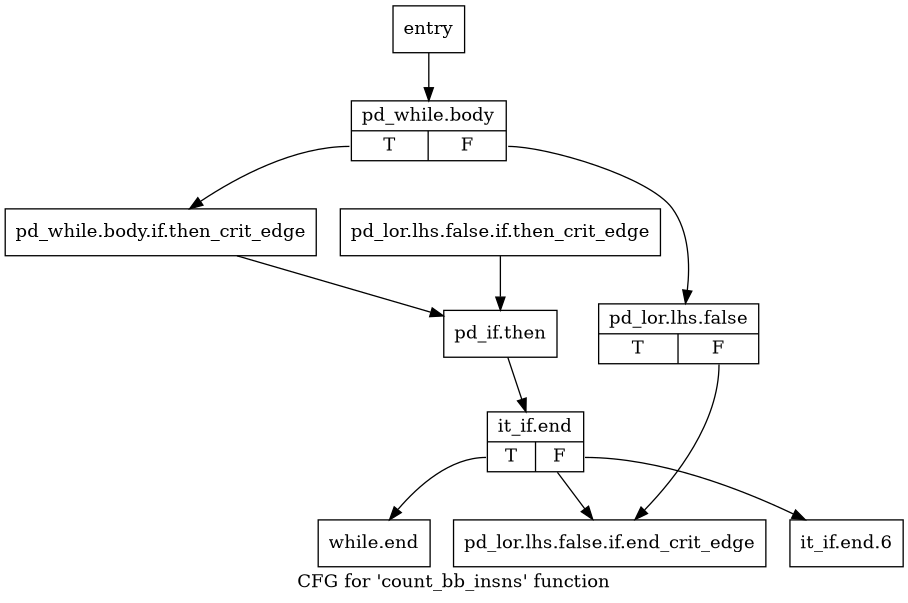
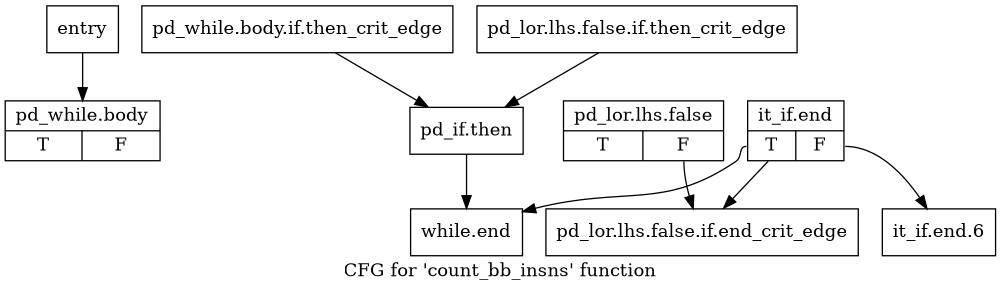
(271, 163) -> none
(635, 182) -> none
(515, 378) -> (467, 175)
